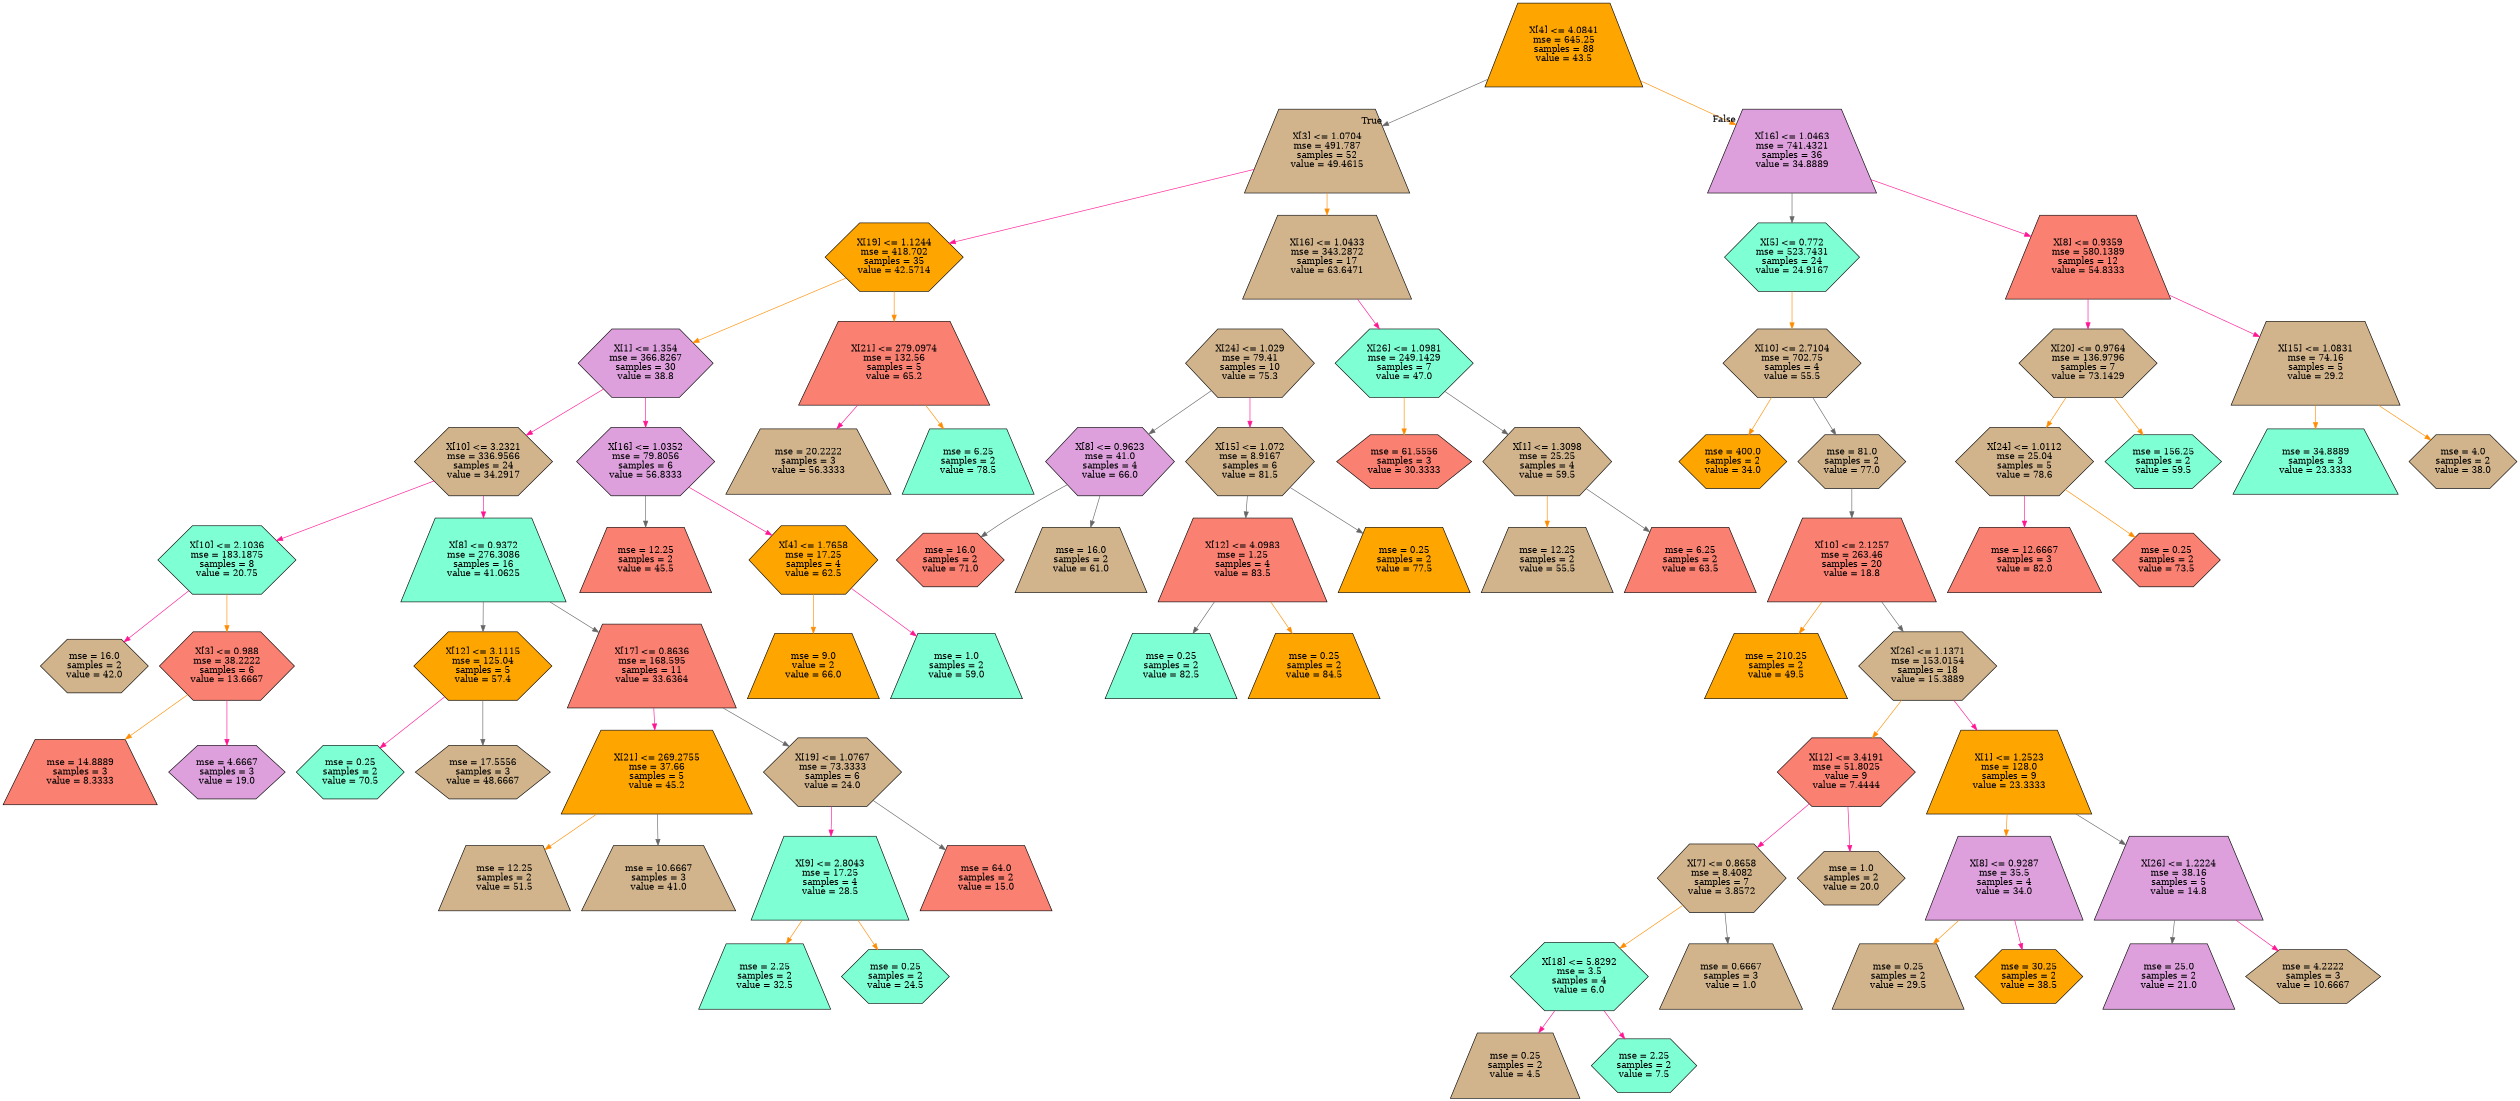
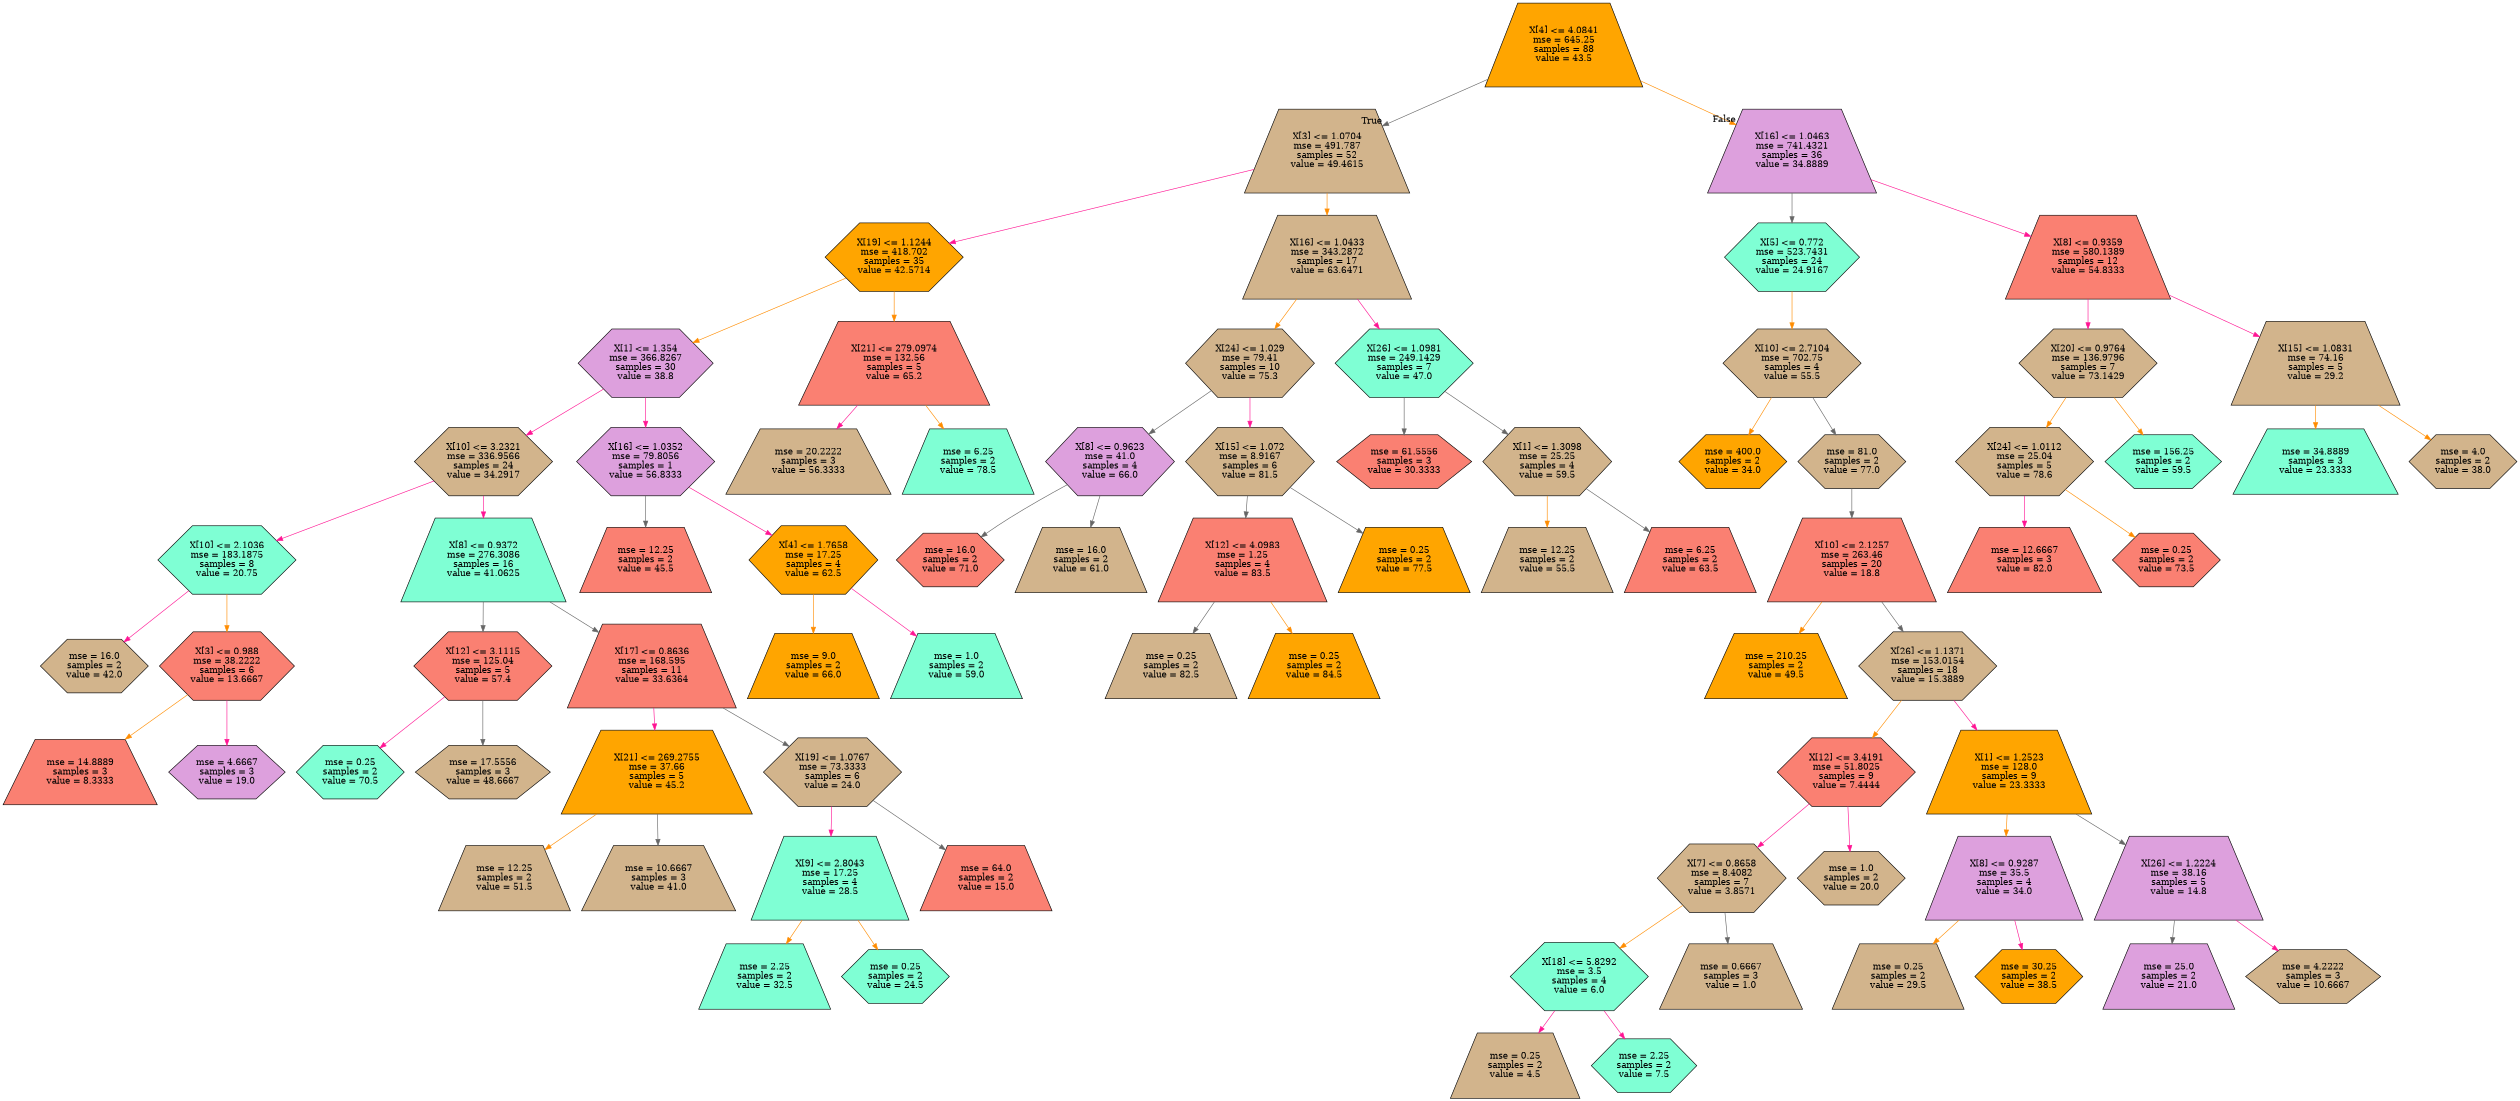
none -> (1288, 311)
(1404, 413) -> (1404, 413)
(646, 462) -> (646, 462)
(483, 666) -> (483, 666)
(813, 666) -> (813, 666)
(1171, 666) -> (1171, 666)
(1846, 772) -> (1846, 772)
(1722, 878) -> (1722, 878)
